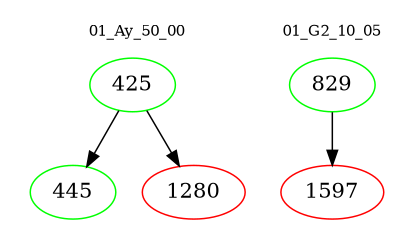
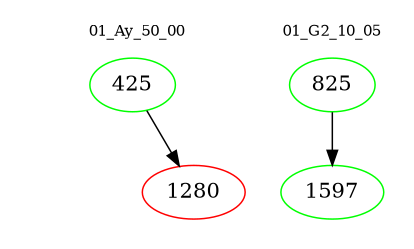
(332, 85) -> (332, 85)
(73, 192) -> none
(332, 192) -> (332, 192)
